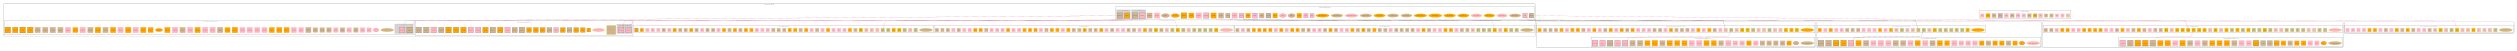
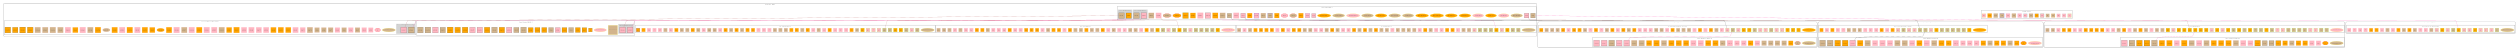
(106, 30) -> (106, 30)
